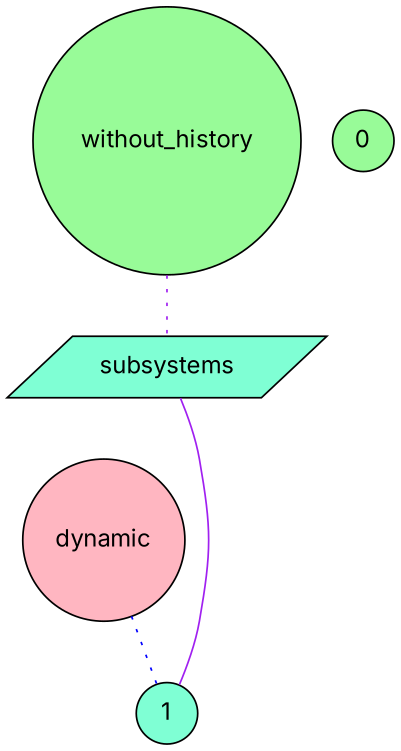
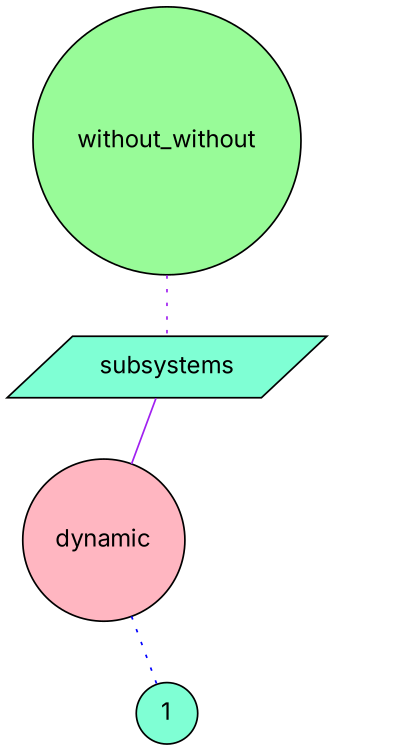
(167, 141) -> (167, 141)
(363, 141) -> none
(209, 541) -> (144, 431)
